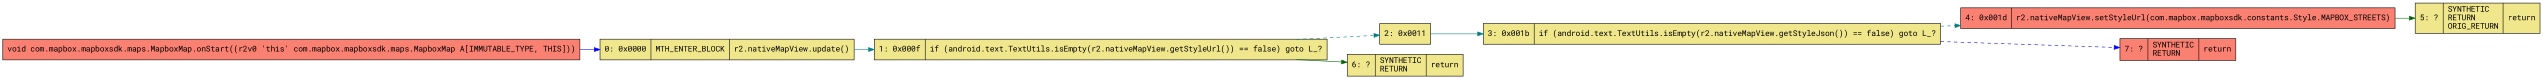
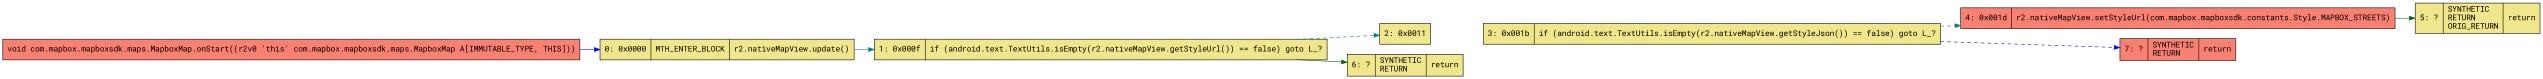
(1454, 34) -> none
